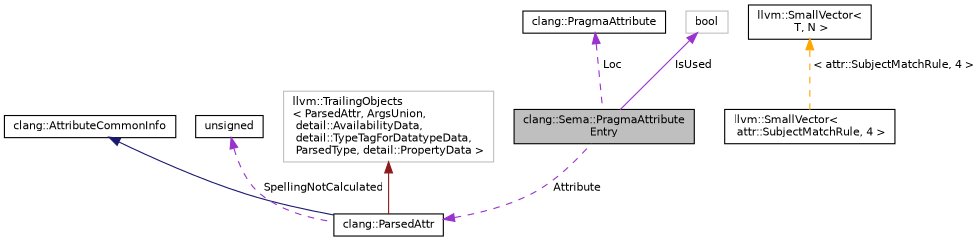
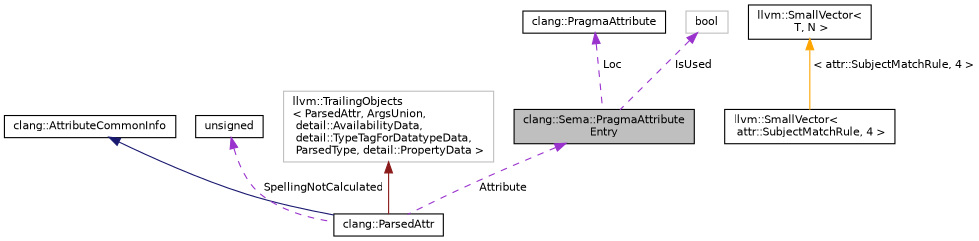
(655, 75) -> (655, 75)
(810, 80) -> (810, 80)
(531, 194) -> (481, 180)
